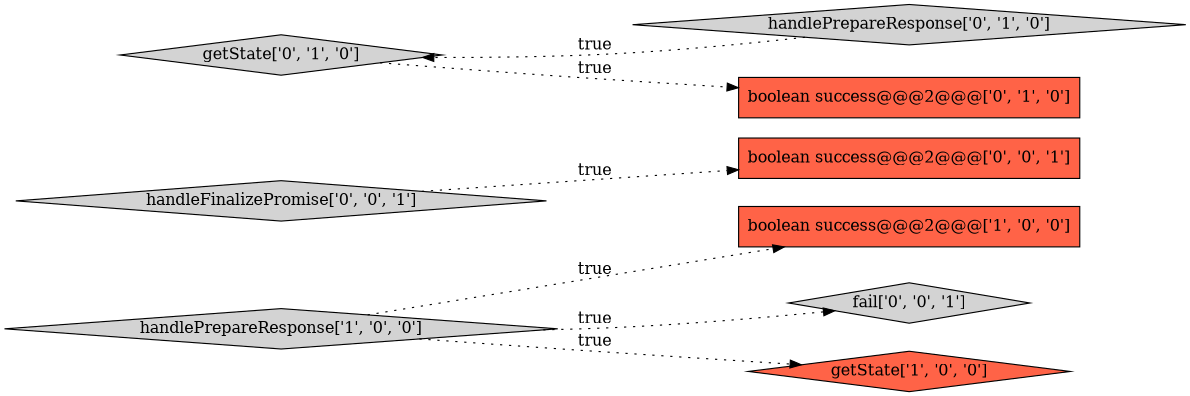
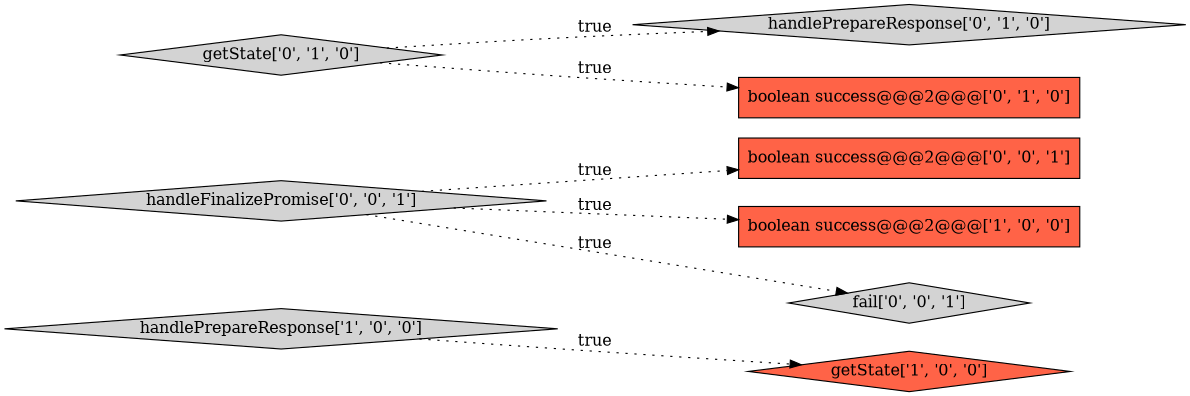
(620, 53) -> (547, 39)
(570, 282) -> (590, 214)
(683, 324) -> (601, 253)
